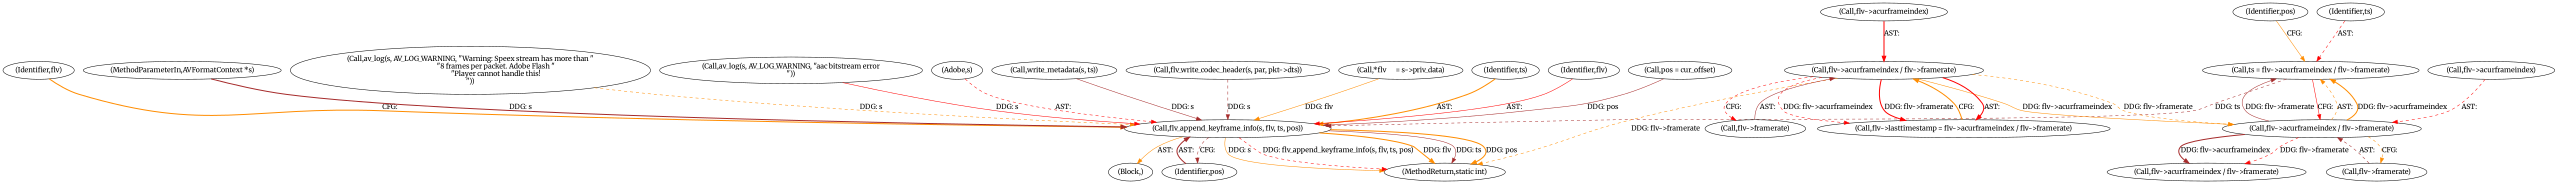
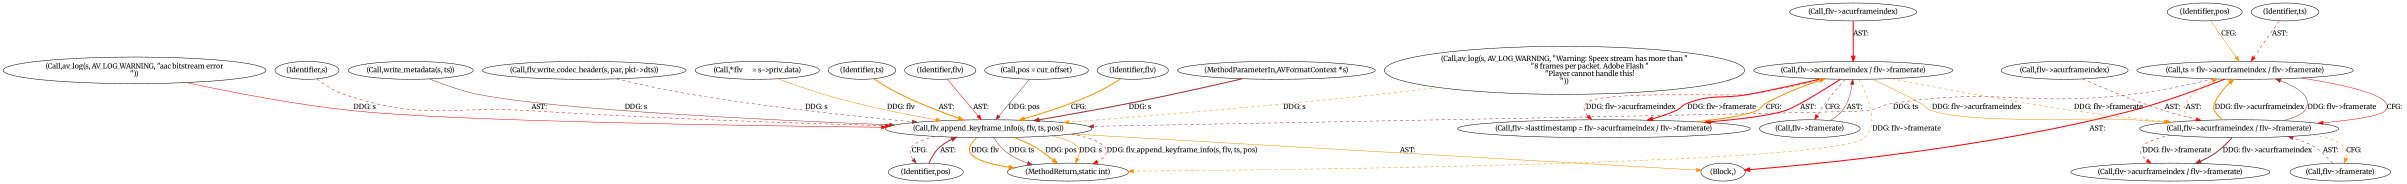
(957, 70) -> (307, 70)
none -> (1990, 140)
